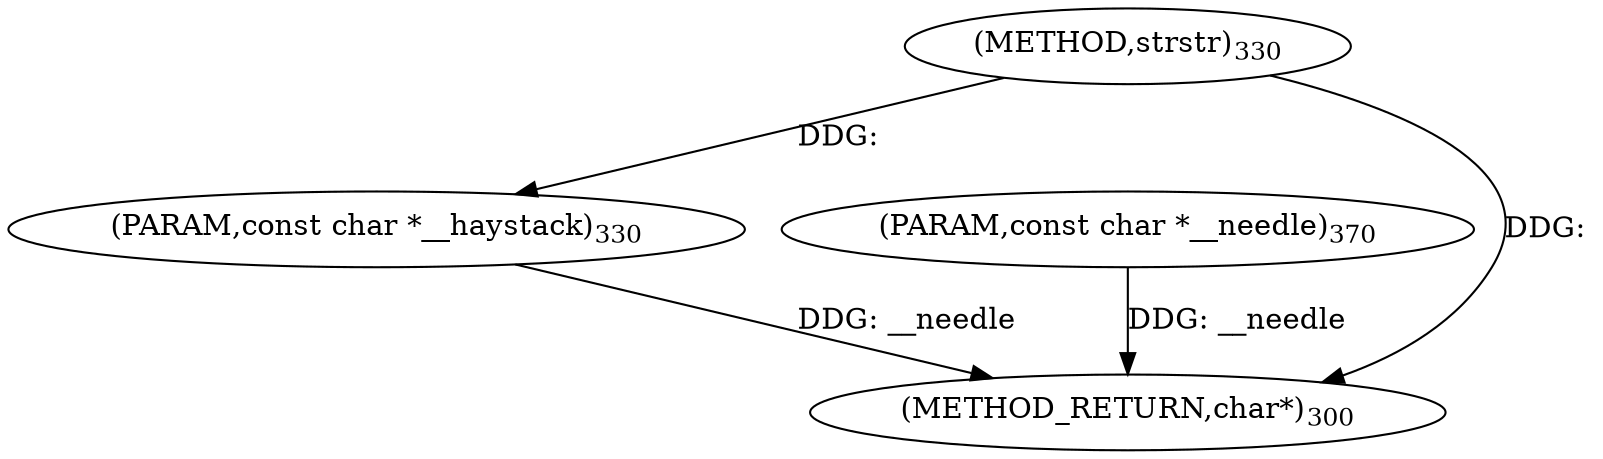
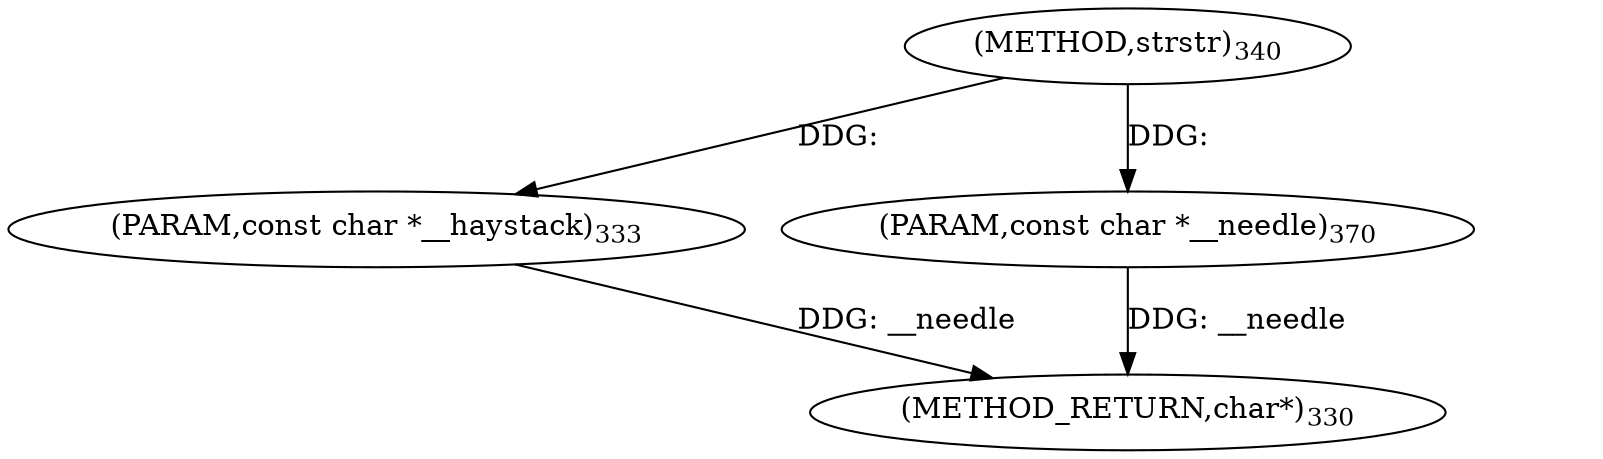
(1258, 43) -> (1258, 43)
(1498, 195) -> (1128, 127)
(619, 226) -> (619, 226)
(1331, 409) -> (1331, 409)
